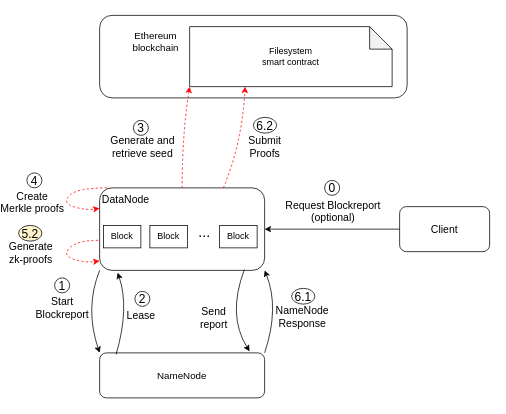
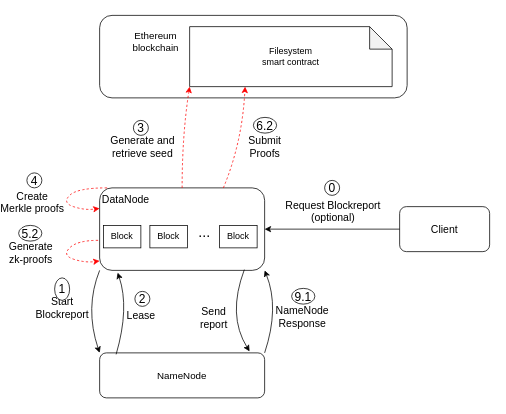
(30, 233) -> (30, 233)
(62, 285) -> (62, 289)
(303, 297) -> (303, 297)
